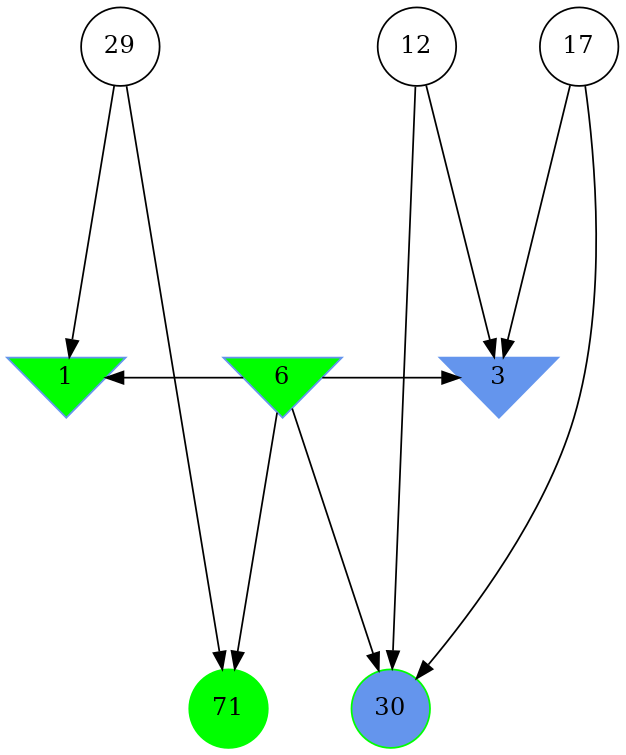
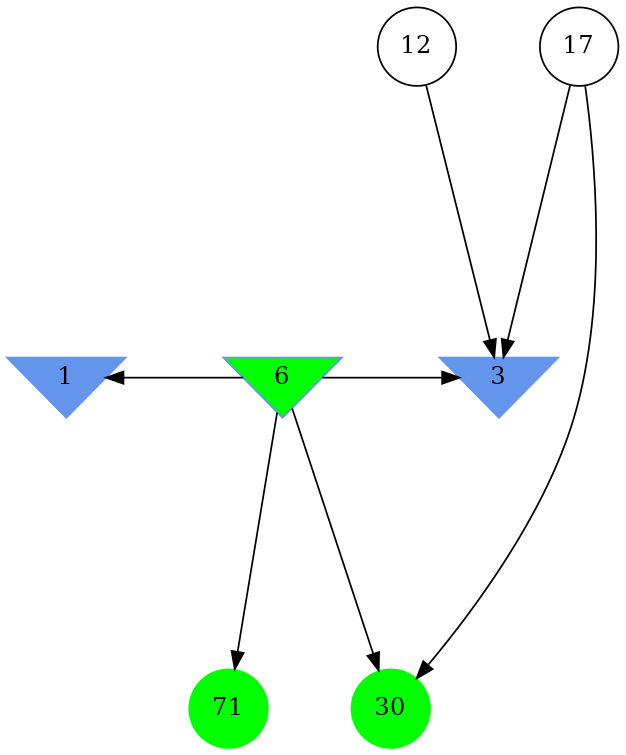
(120, 47) -> none
(405, 355) -> none
(66, 378) -> (66, 378)
(391, 709) -> (391, 709)
